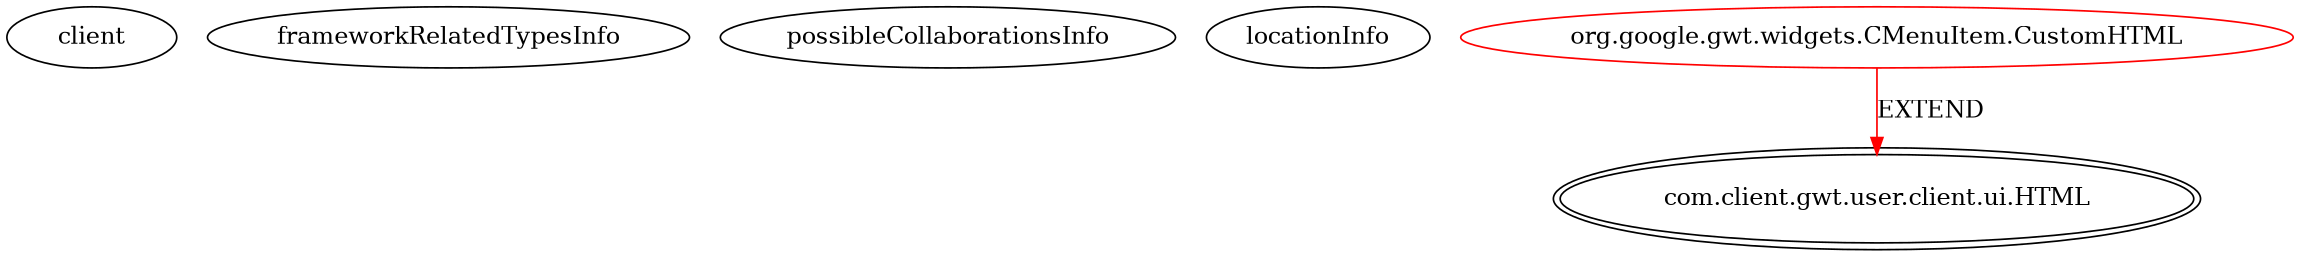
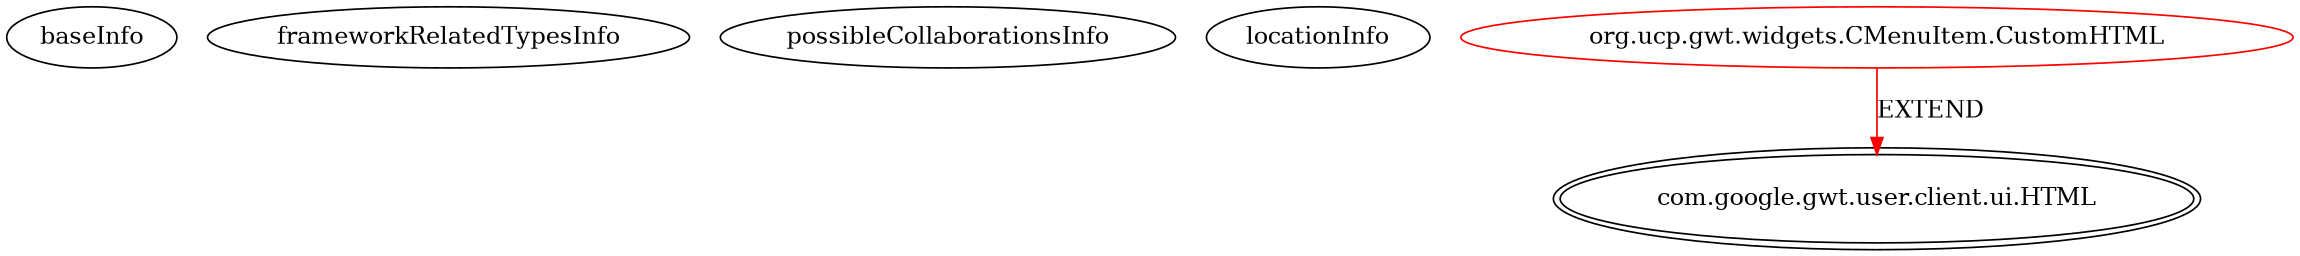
(92, 37) -> (92, 37)
(1877, 37) -> (1877, 37)
(1877, 199) -> (1877, 199)
